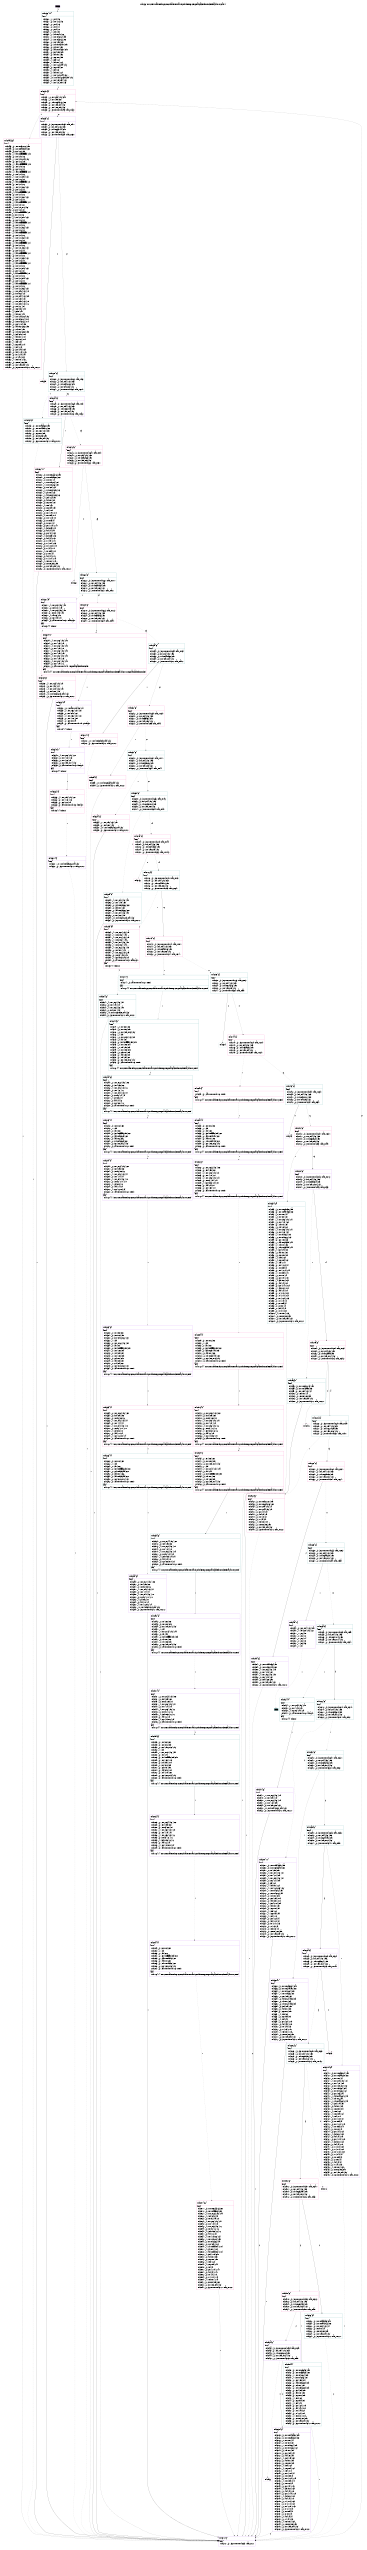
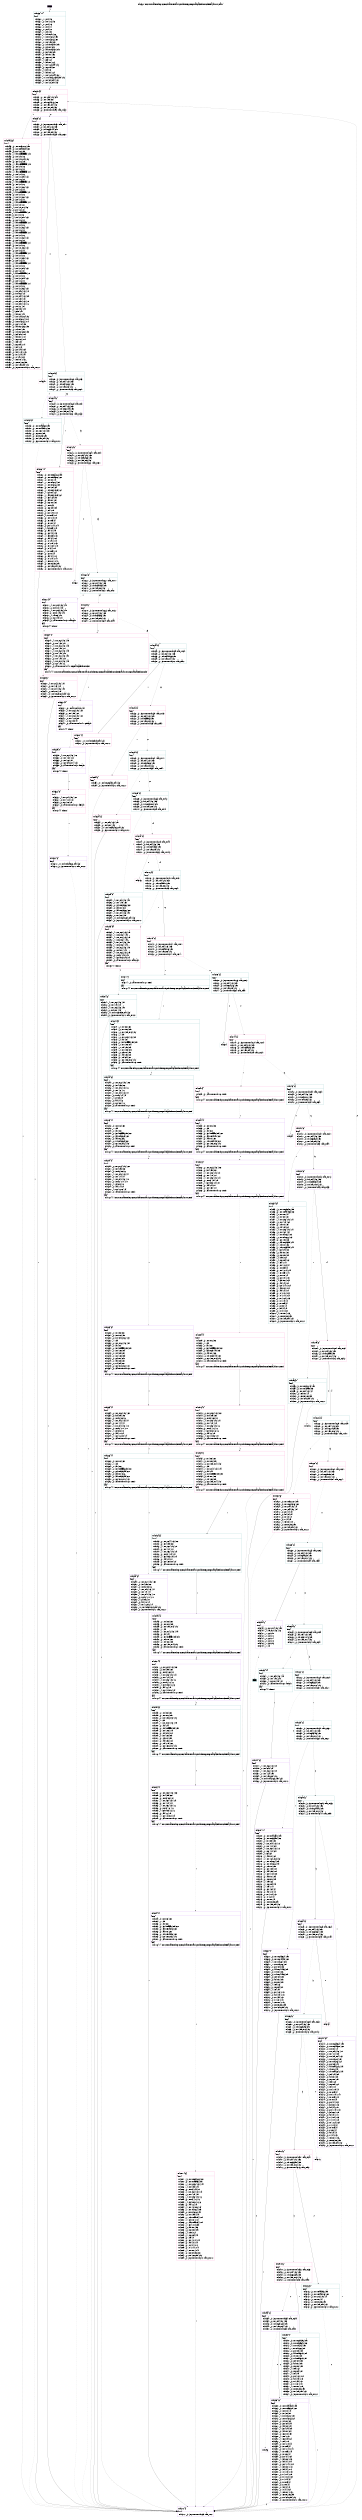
(269, 1672) -> none
